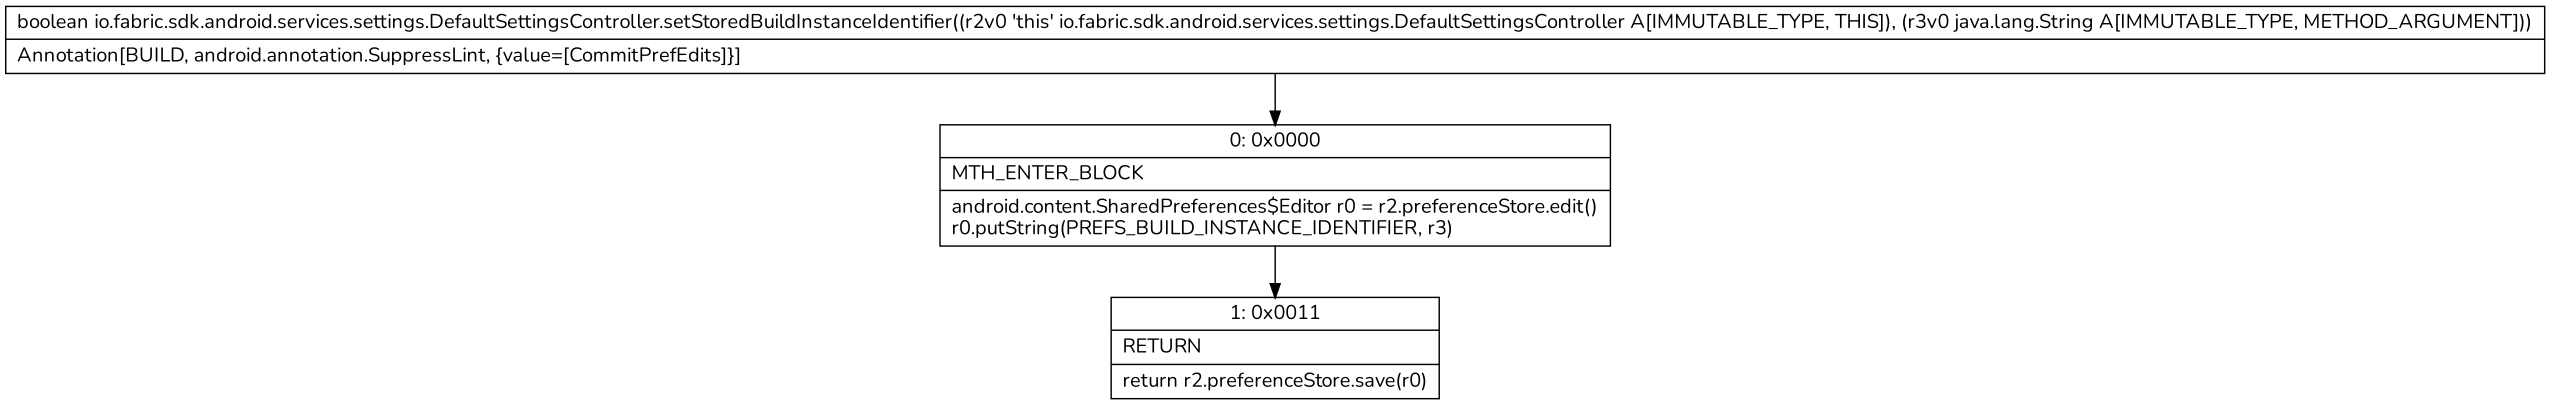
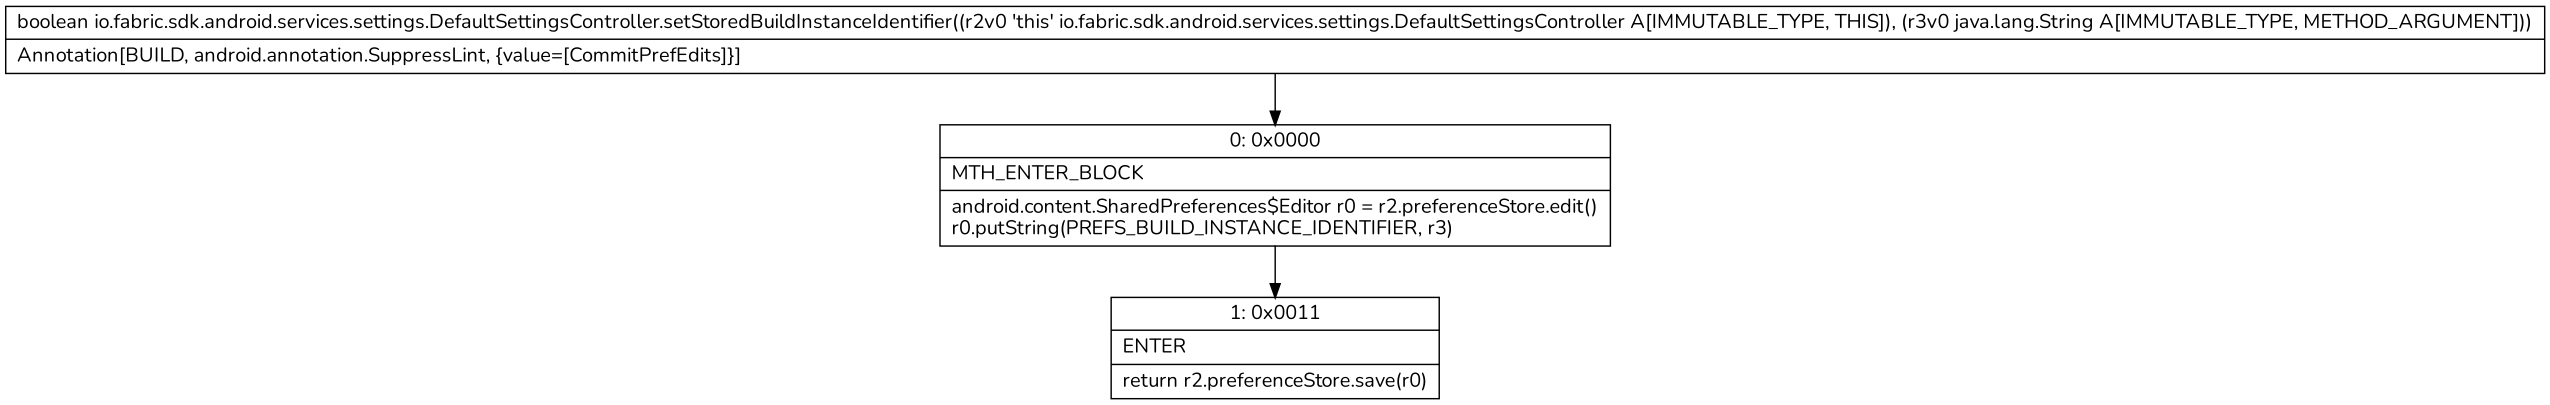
(1163, 347) -> (1155, 347)
